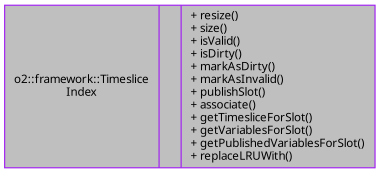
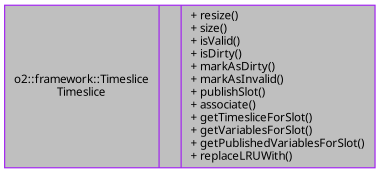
(82, 92) -> (82, 92)
